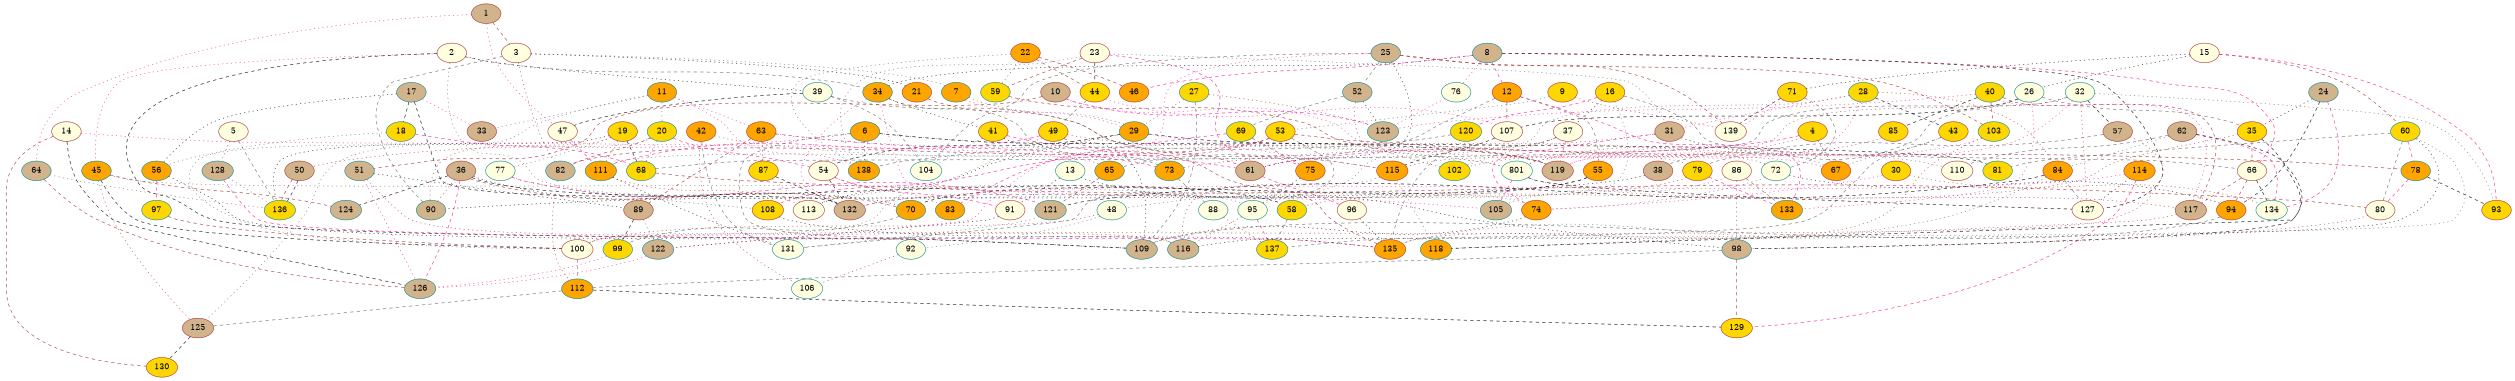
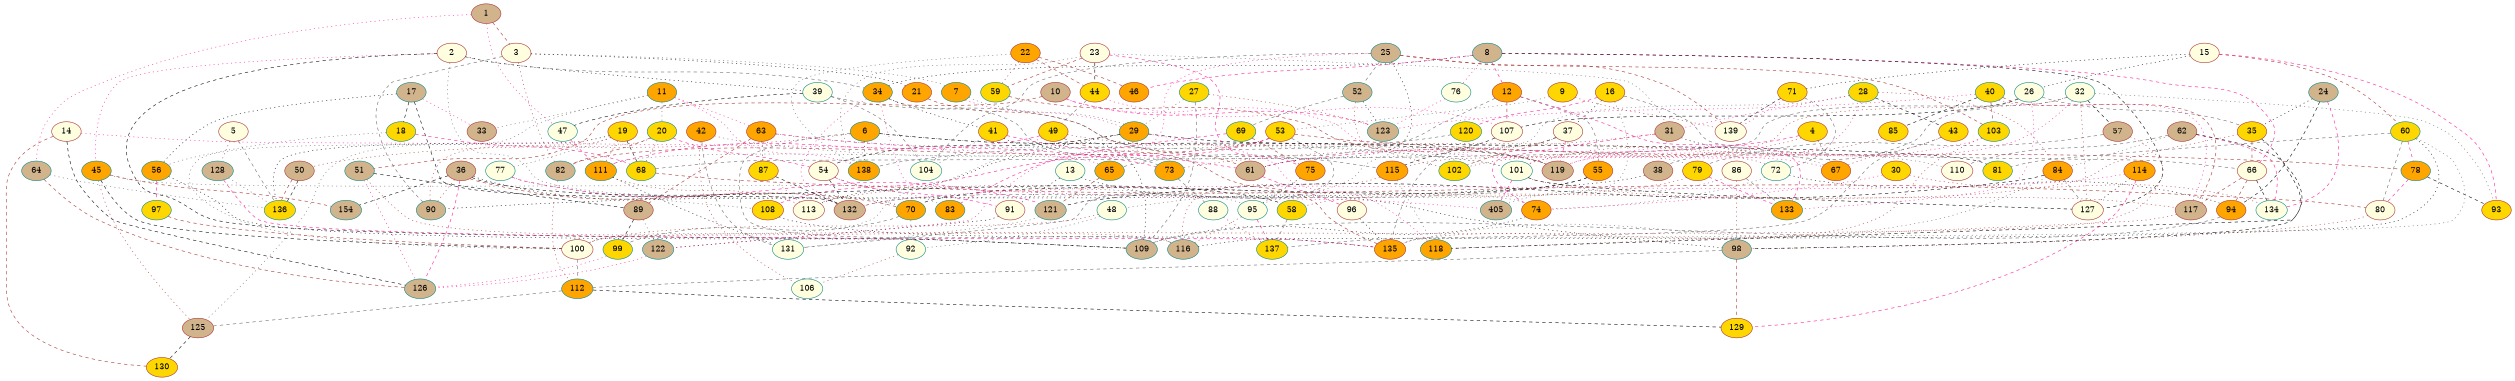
(563, 132) -> (563, 132)
(1263, 151) -> (1284, 176)
(1512, 151) -> (1512, 151)
(1517, 171) -> (1517, 171)
(499, 191) -> (499, 191)
(346, 210) -> (346, 210)
(1496, 210) -> (1496, 210)
